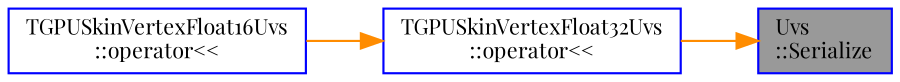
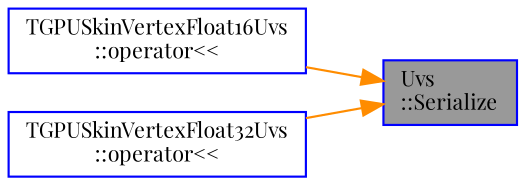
(333, 41) -> (334, 72)
